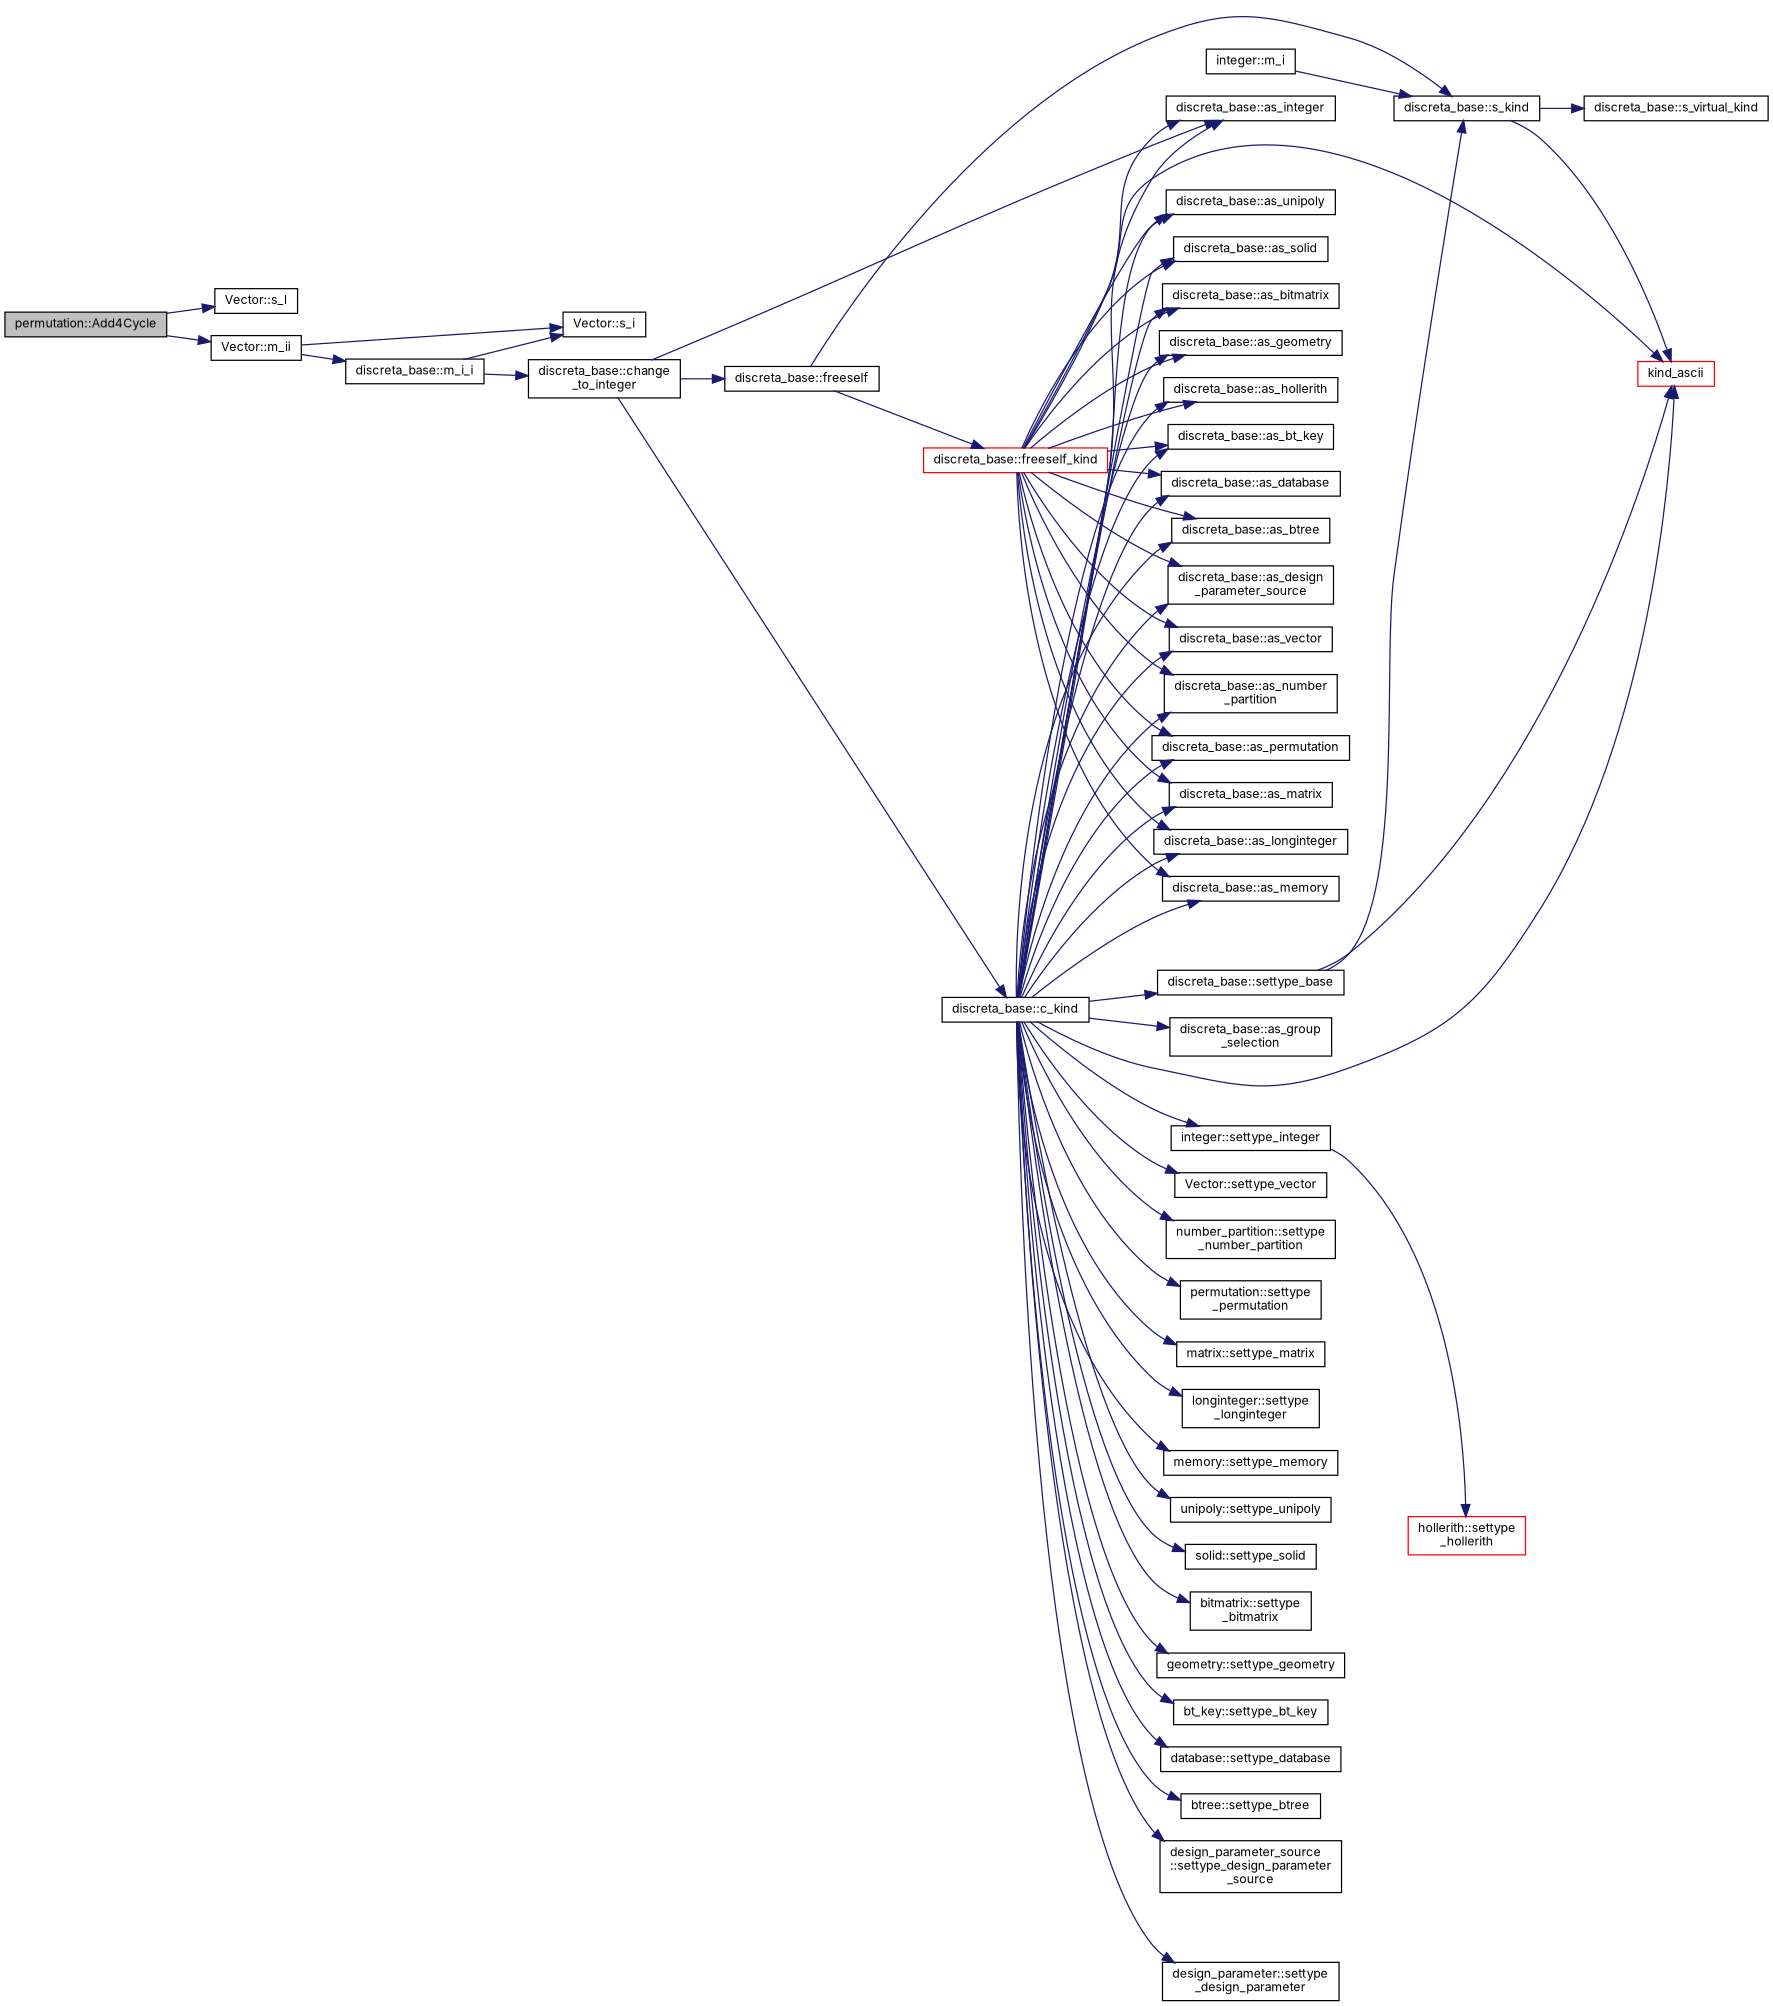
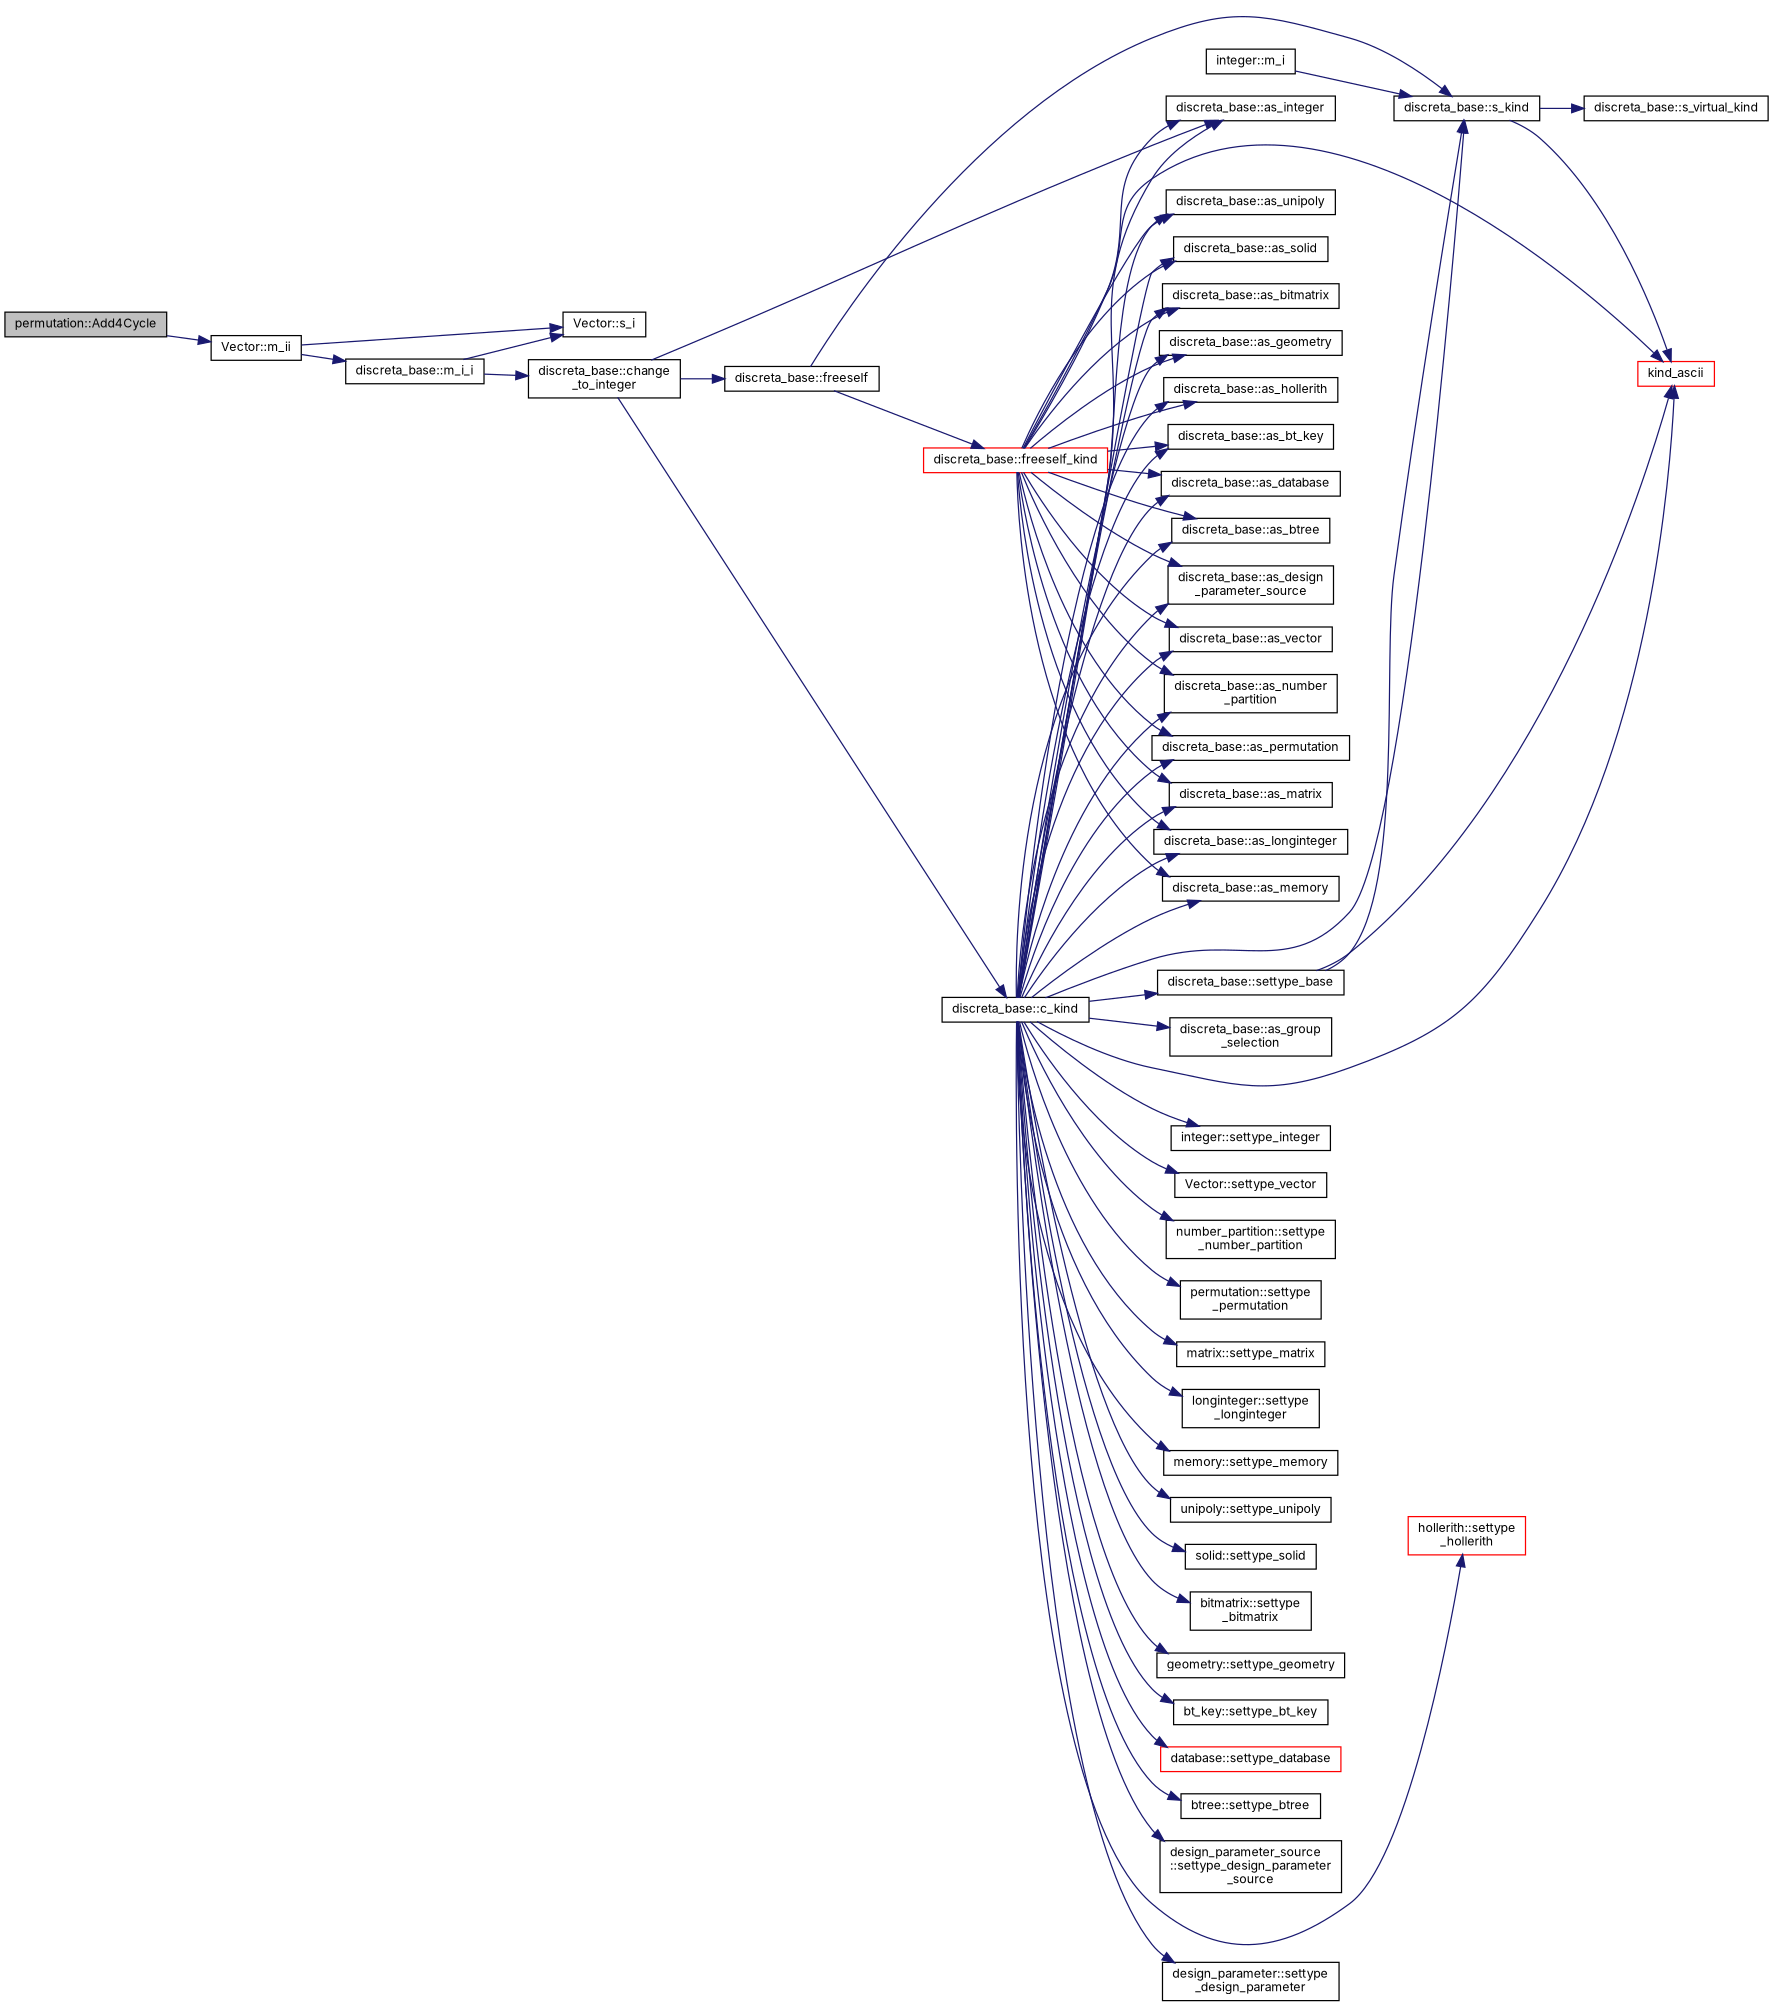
(256, 301) -> none
none -> (1405, 686)
(1435, 1311) -> (1122, 1860)
(1251, 1759) -> (1251, 1759)
